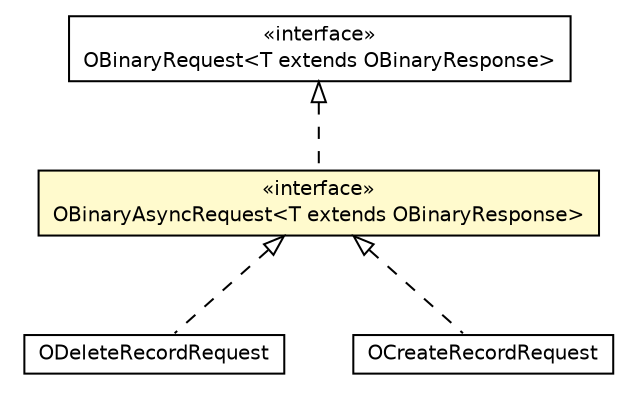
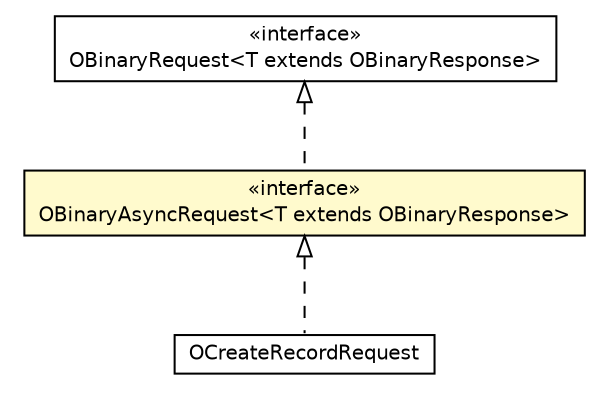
(154, 353) -> none
